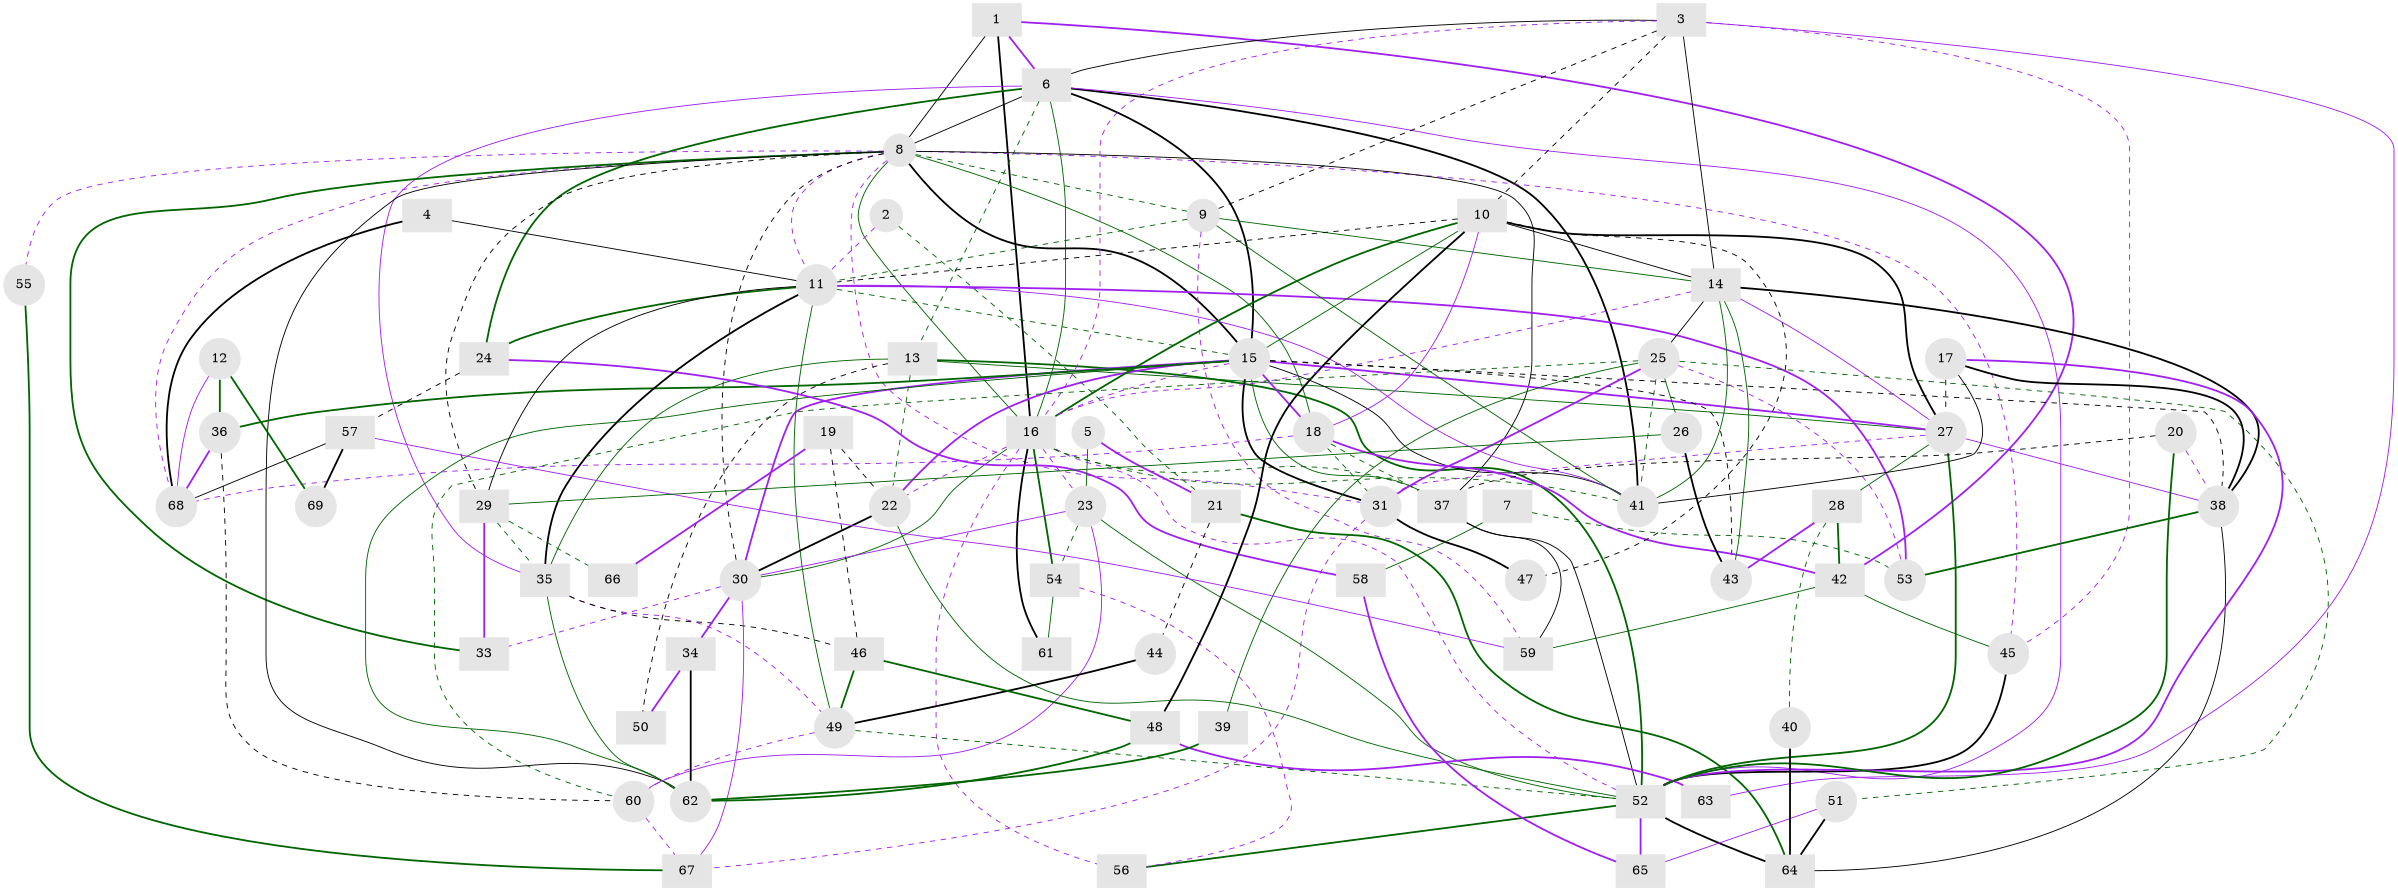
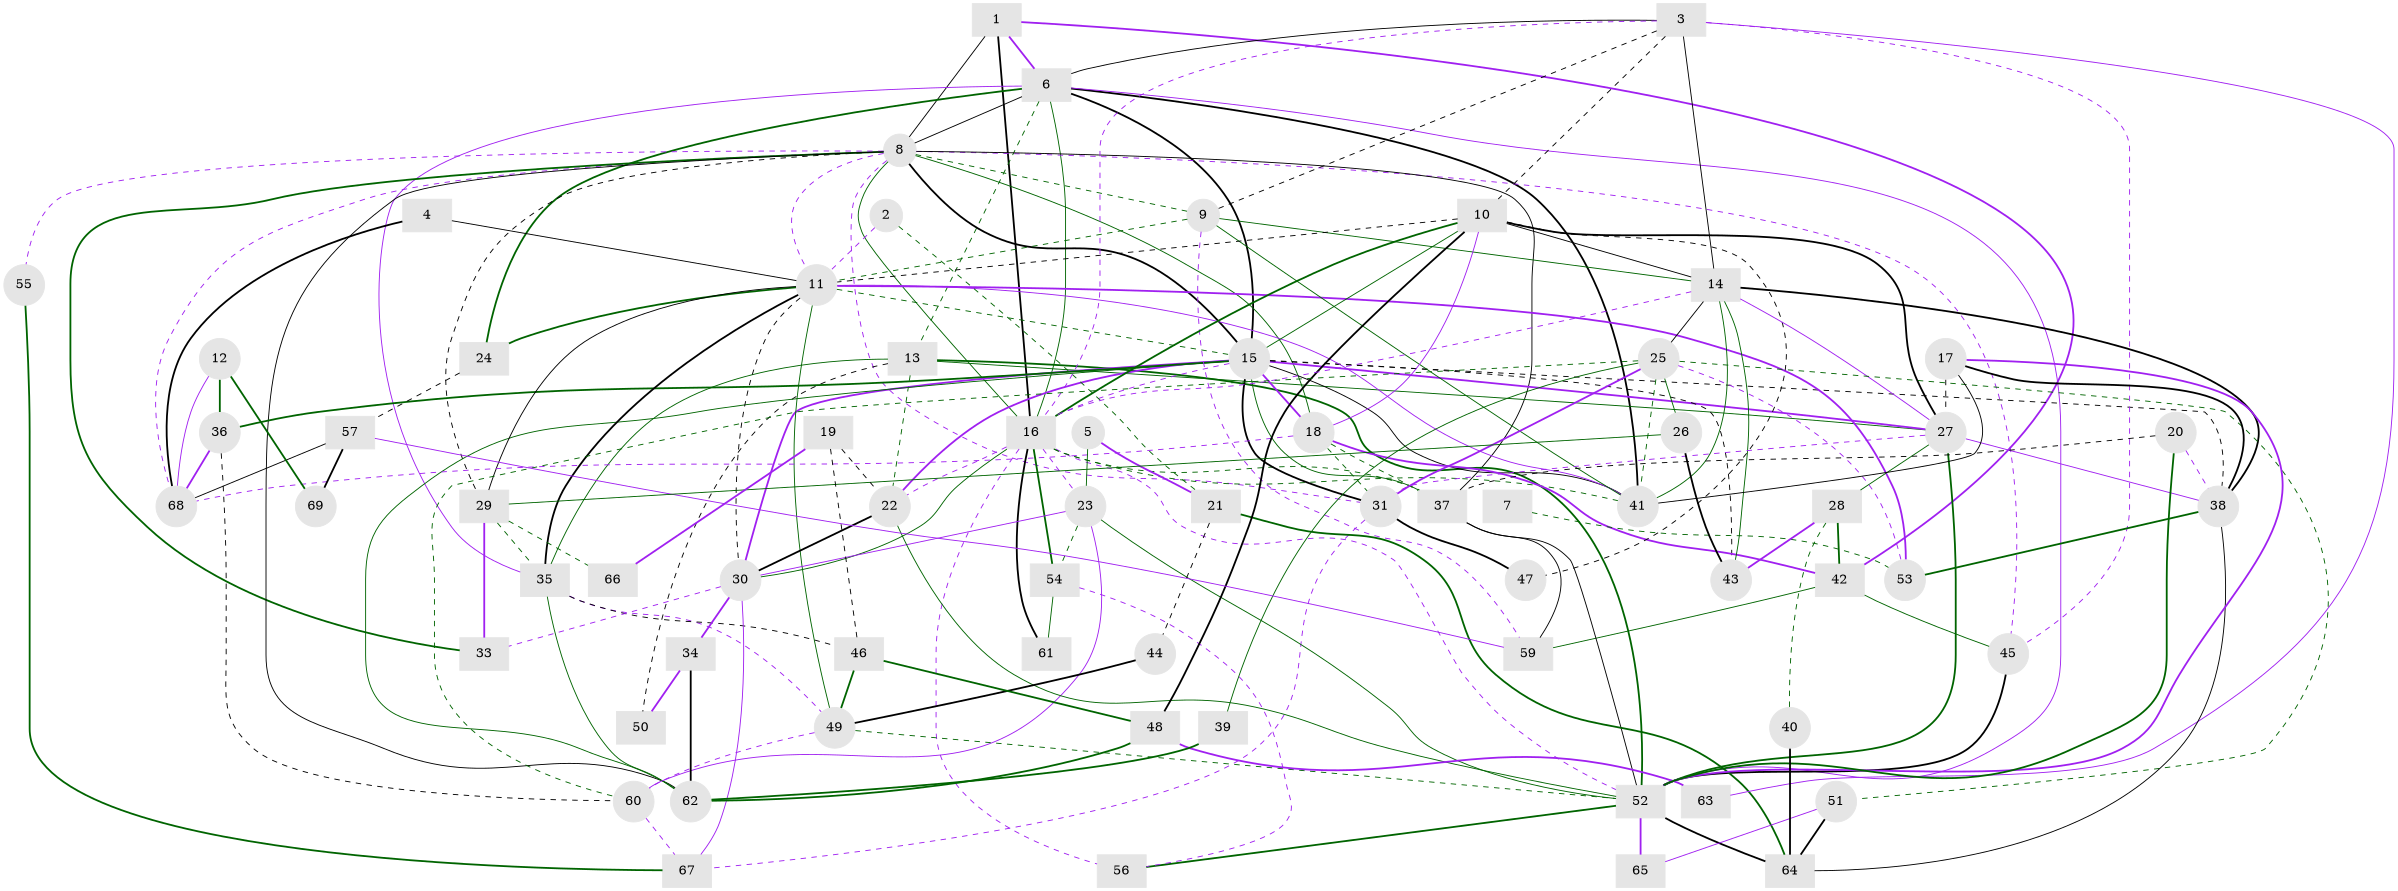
(733, 320) -> (744, 414)
(1361, 580) -> none
